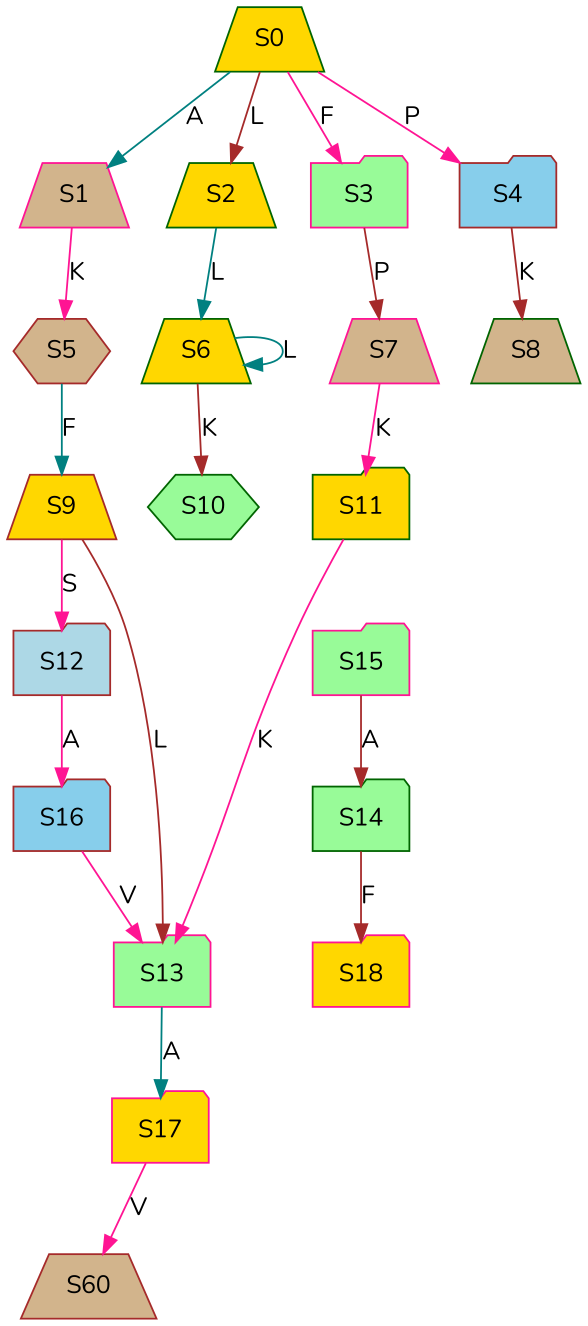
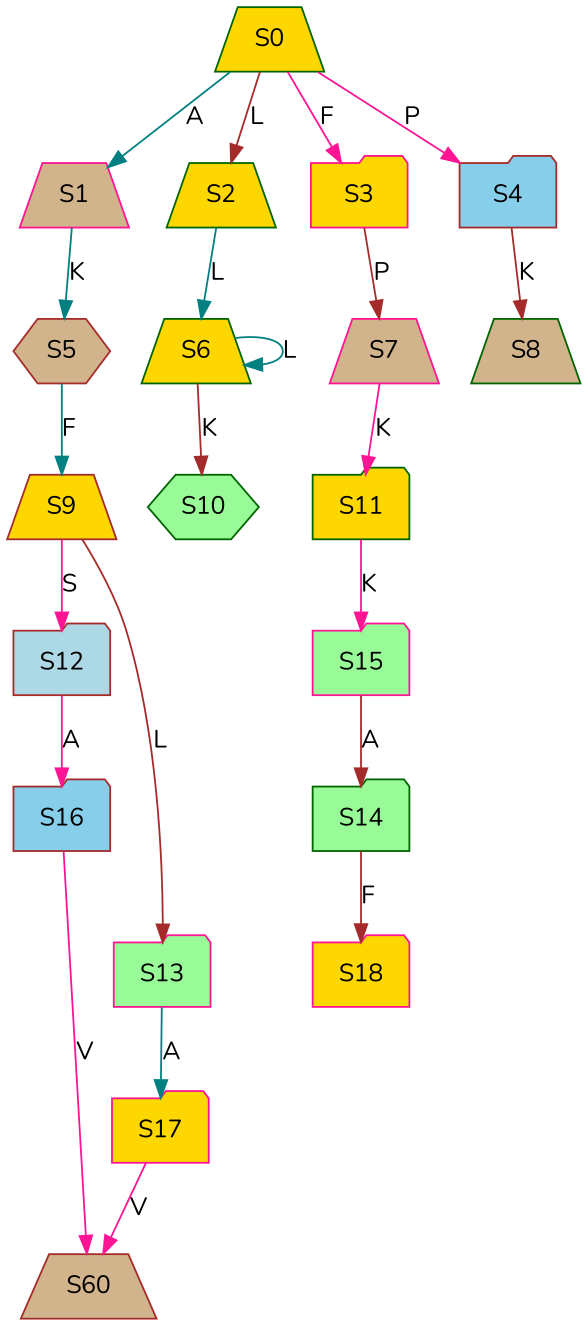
(359, 195) -> (359, 195)
(69, 264) -> (69, 264)
(256, 729) -> (361, 576)
(107, 889) -> (75, 1044)
